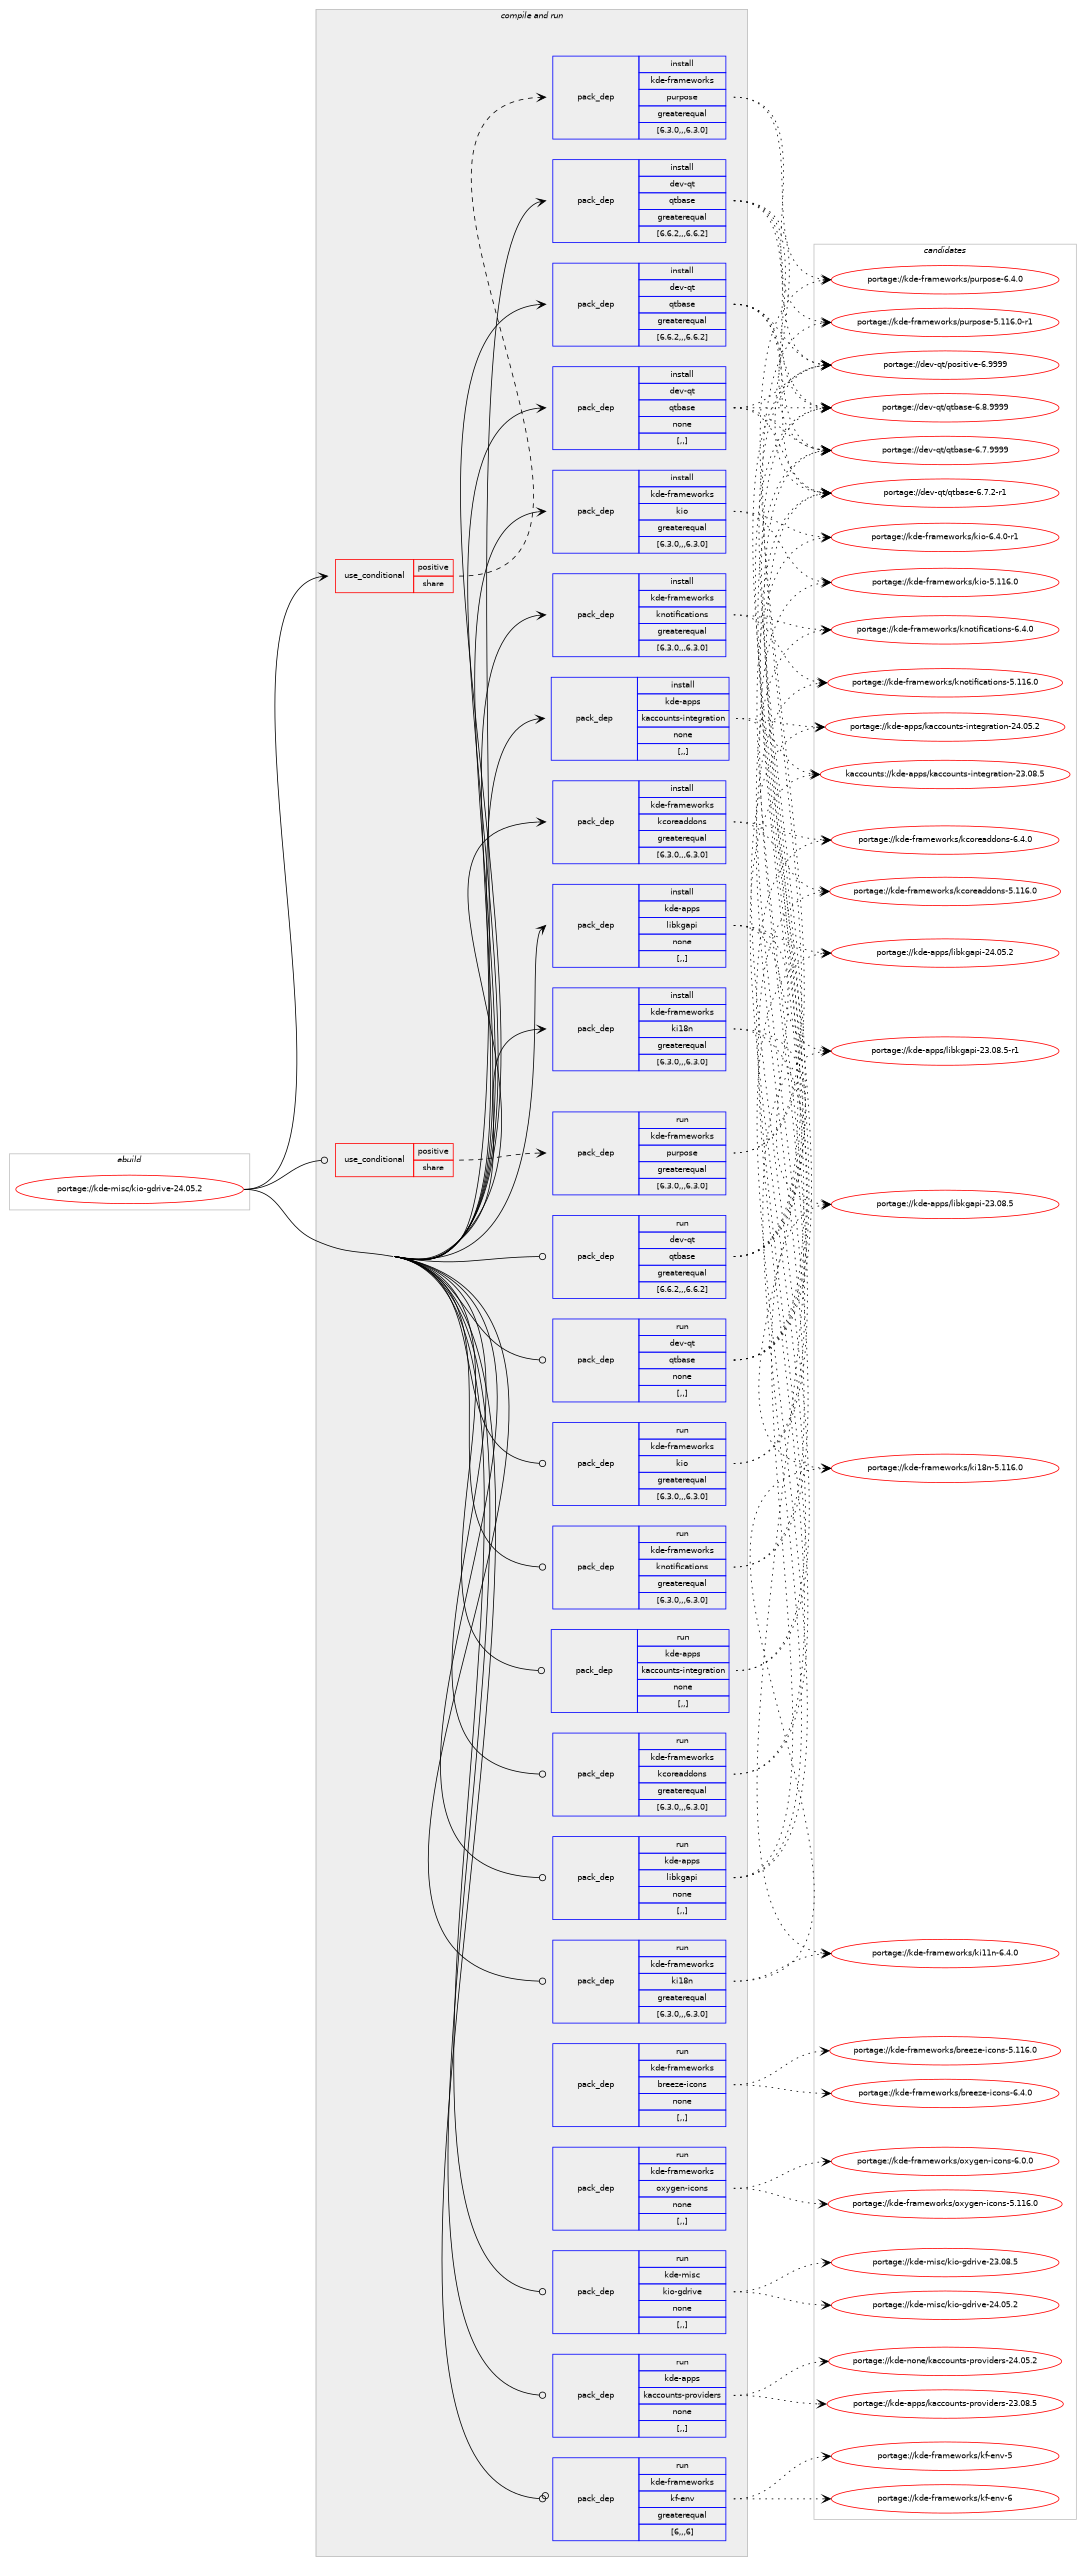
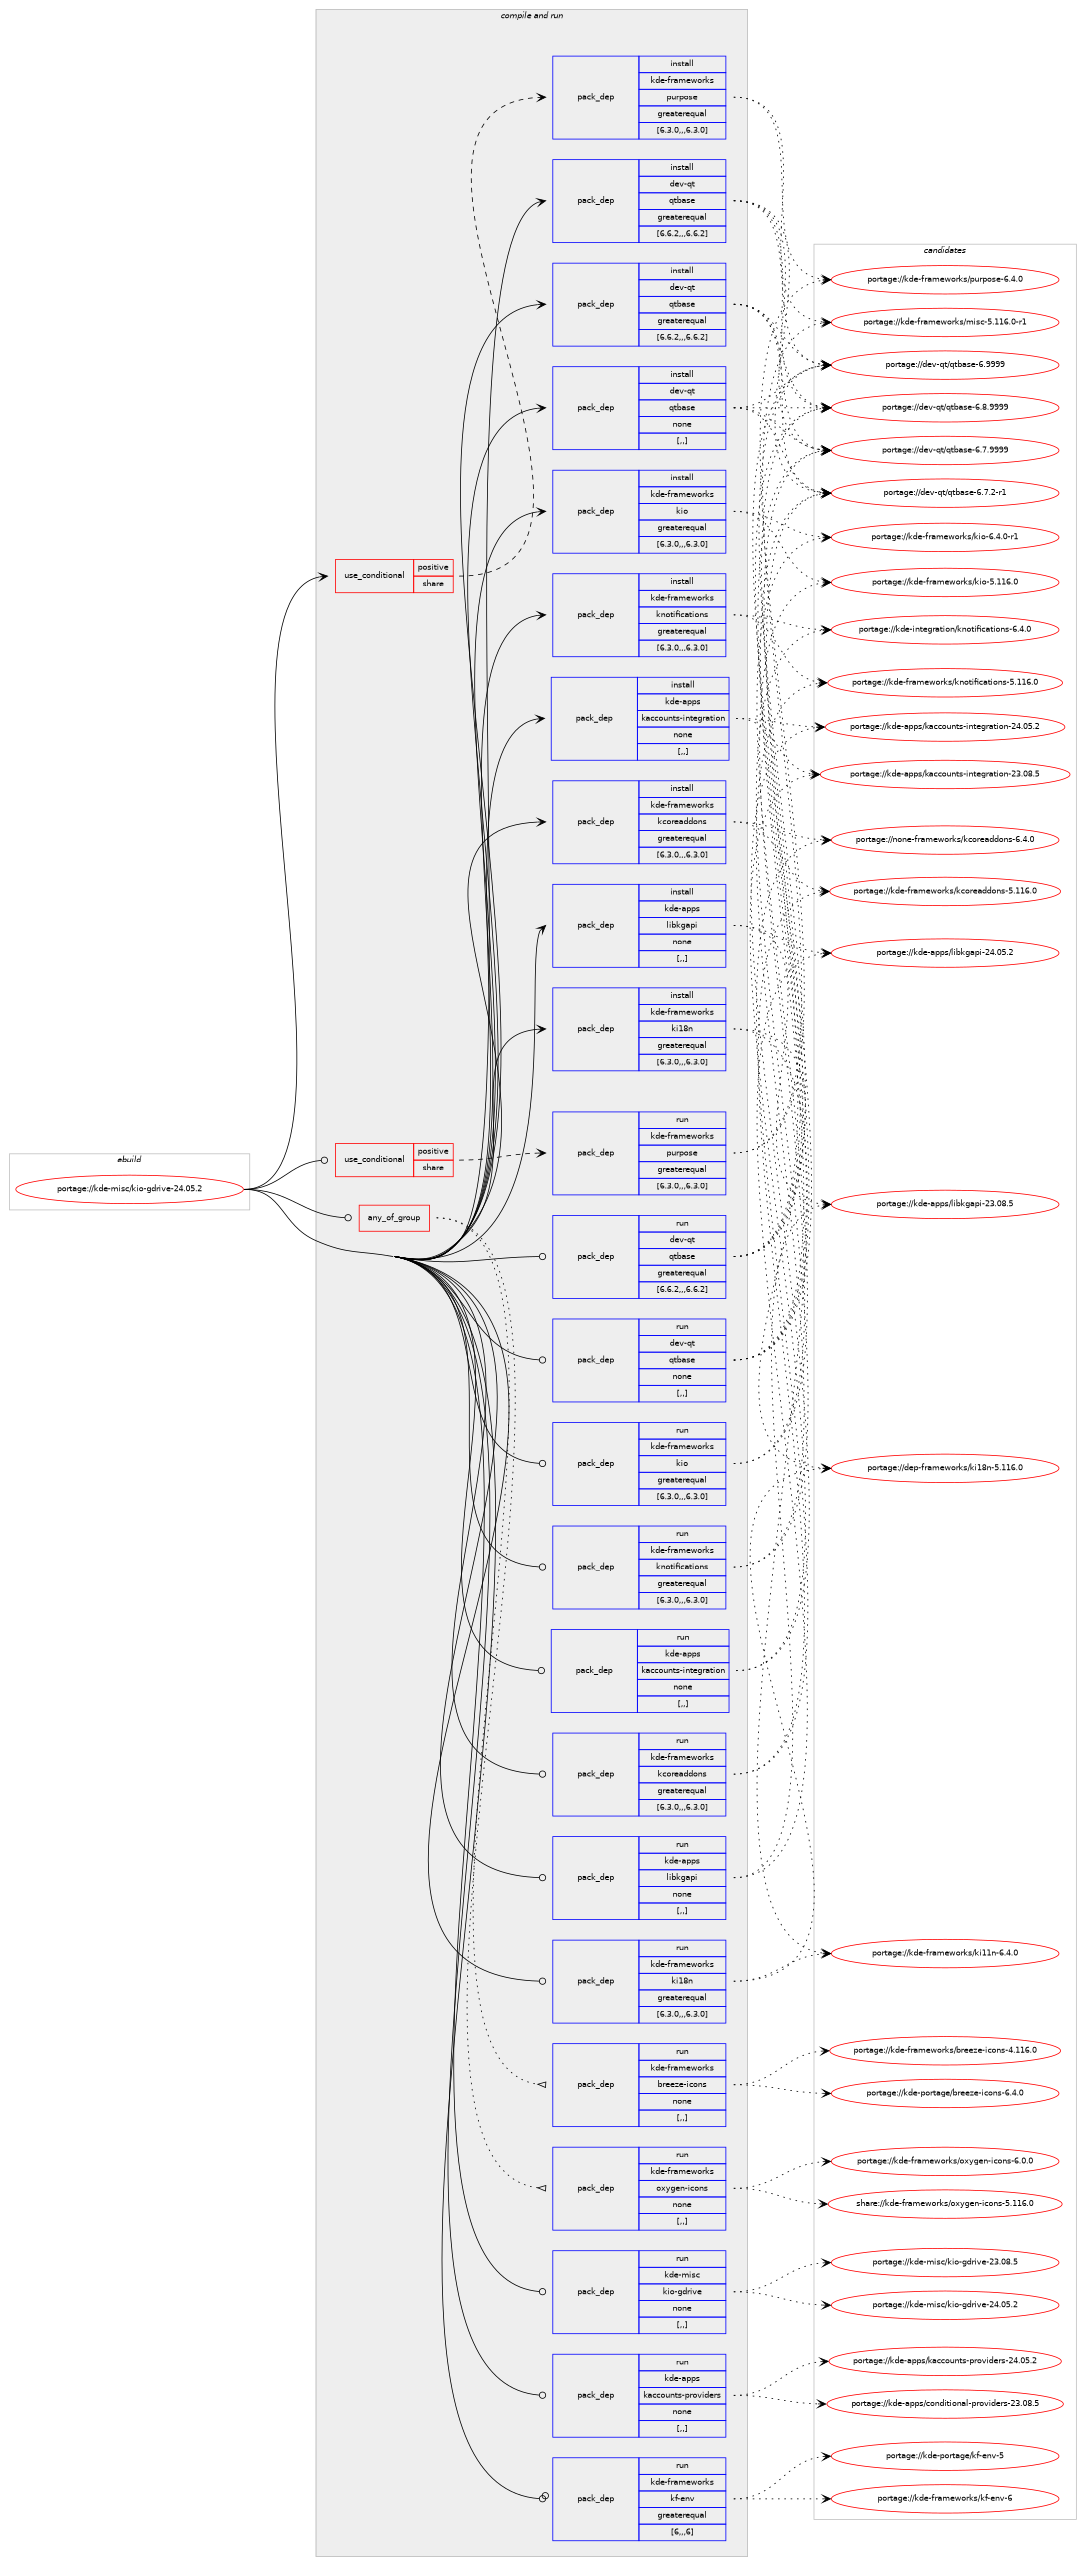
(945, 322) -> (945, 322)
(945, 365) -> (945, 365)
(945, 630) -> (945, 630)
(945, 774) -> (945, 774)
(945, 840) -> (945, 840)
(945, 1051) -> none
none -> (394, 1218)
(945, 1468) -> (945, 1468)
(945, 2051) -> (945, 2051)
(945, 2093) -> (945, 2093)
(945, 2204) -> (945, 2204)
(945, 2361) -> (945, 2361)
(945, 2404) -> (945, 2404)
(945, 2456) -> (945, 2456)
